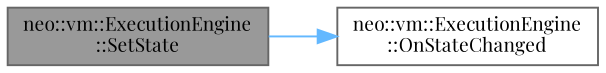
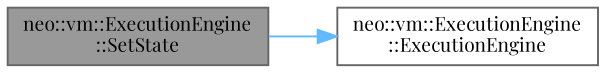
(468, 36) -> (468, 36)
